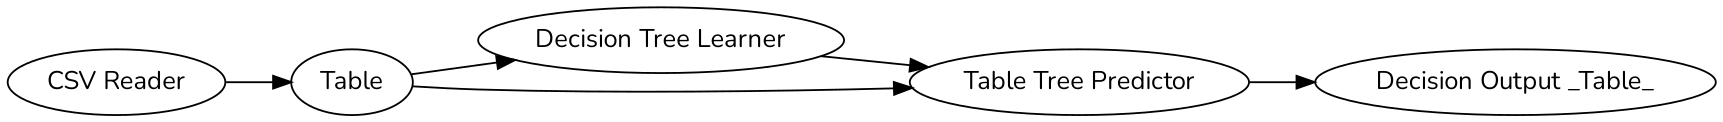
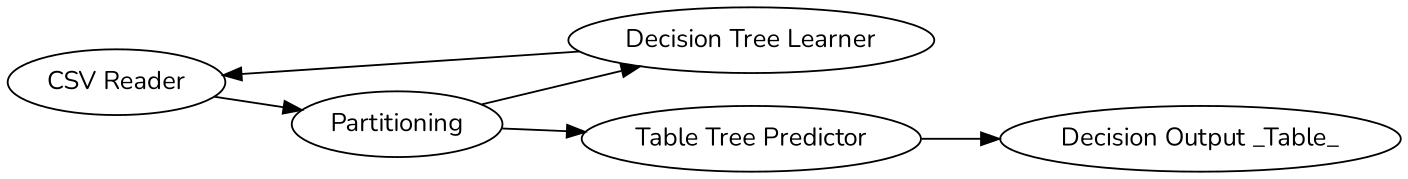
(865, 61) -> (411, 63)
(352, 82) -> (397, 124)
